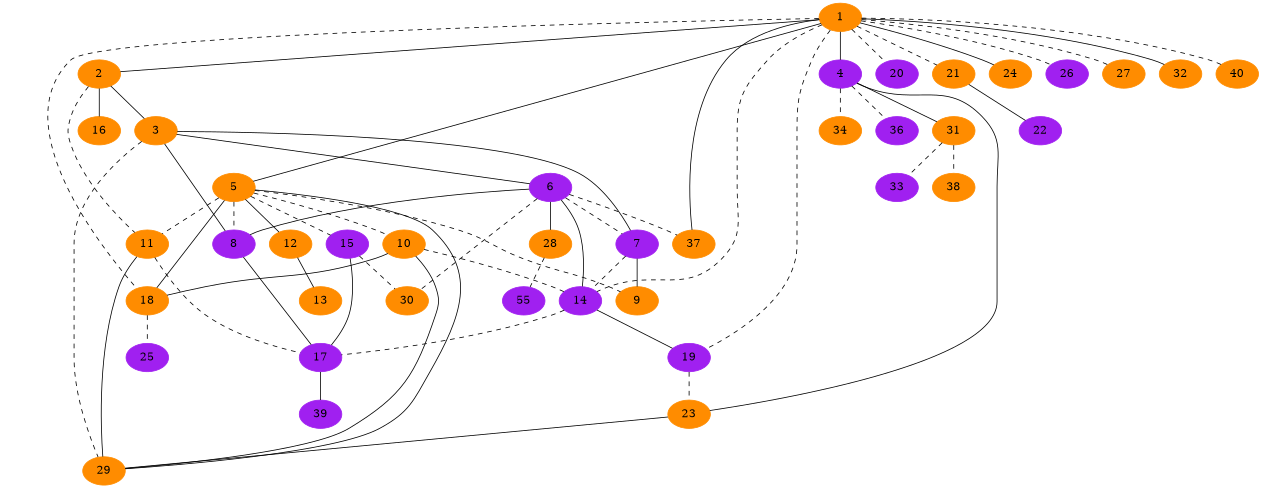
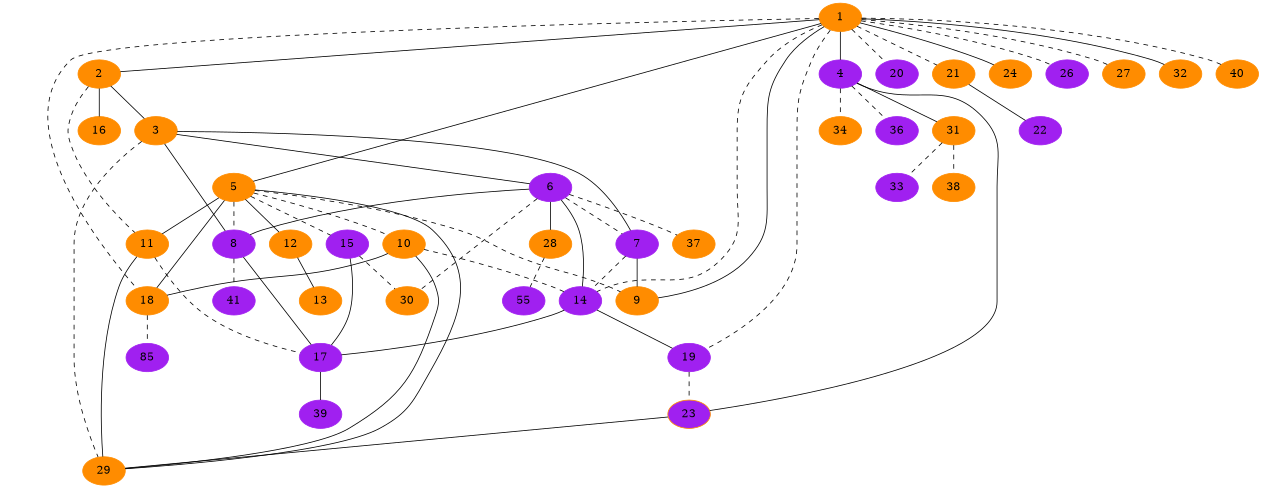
(707, 92) -> (767, 184)
(191, 216) -> (191, 216)
none -> (234, 301)
(454, 339) -> (454, 339)
(147, 358) -> (147, 358)
(689, 414) -> (689, 414)
